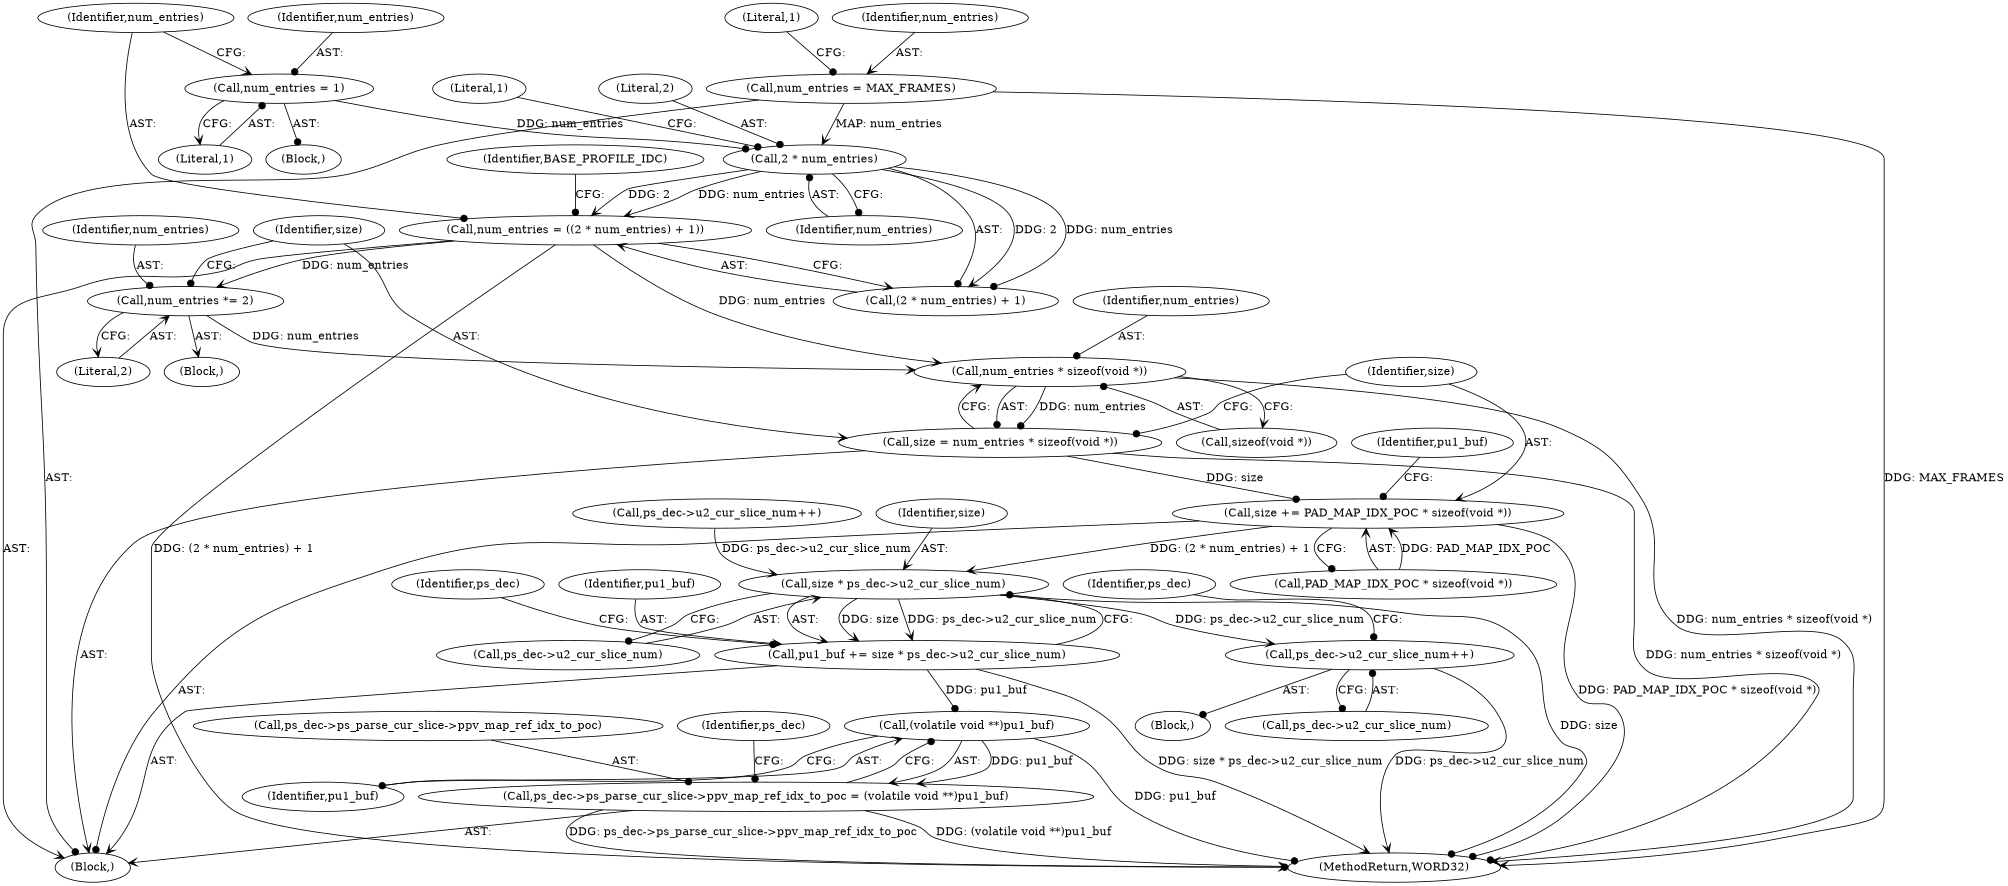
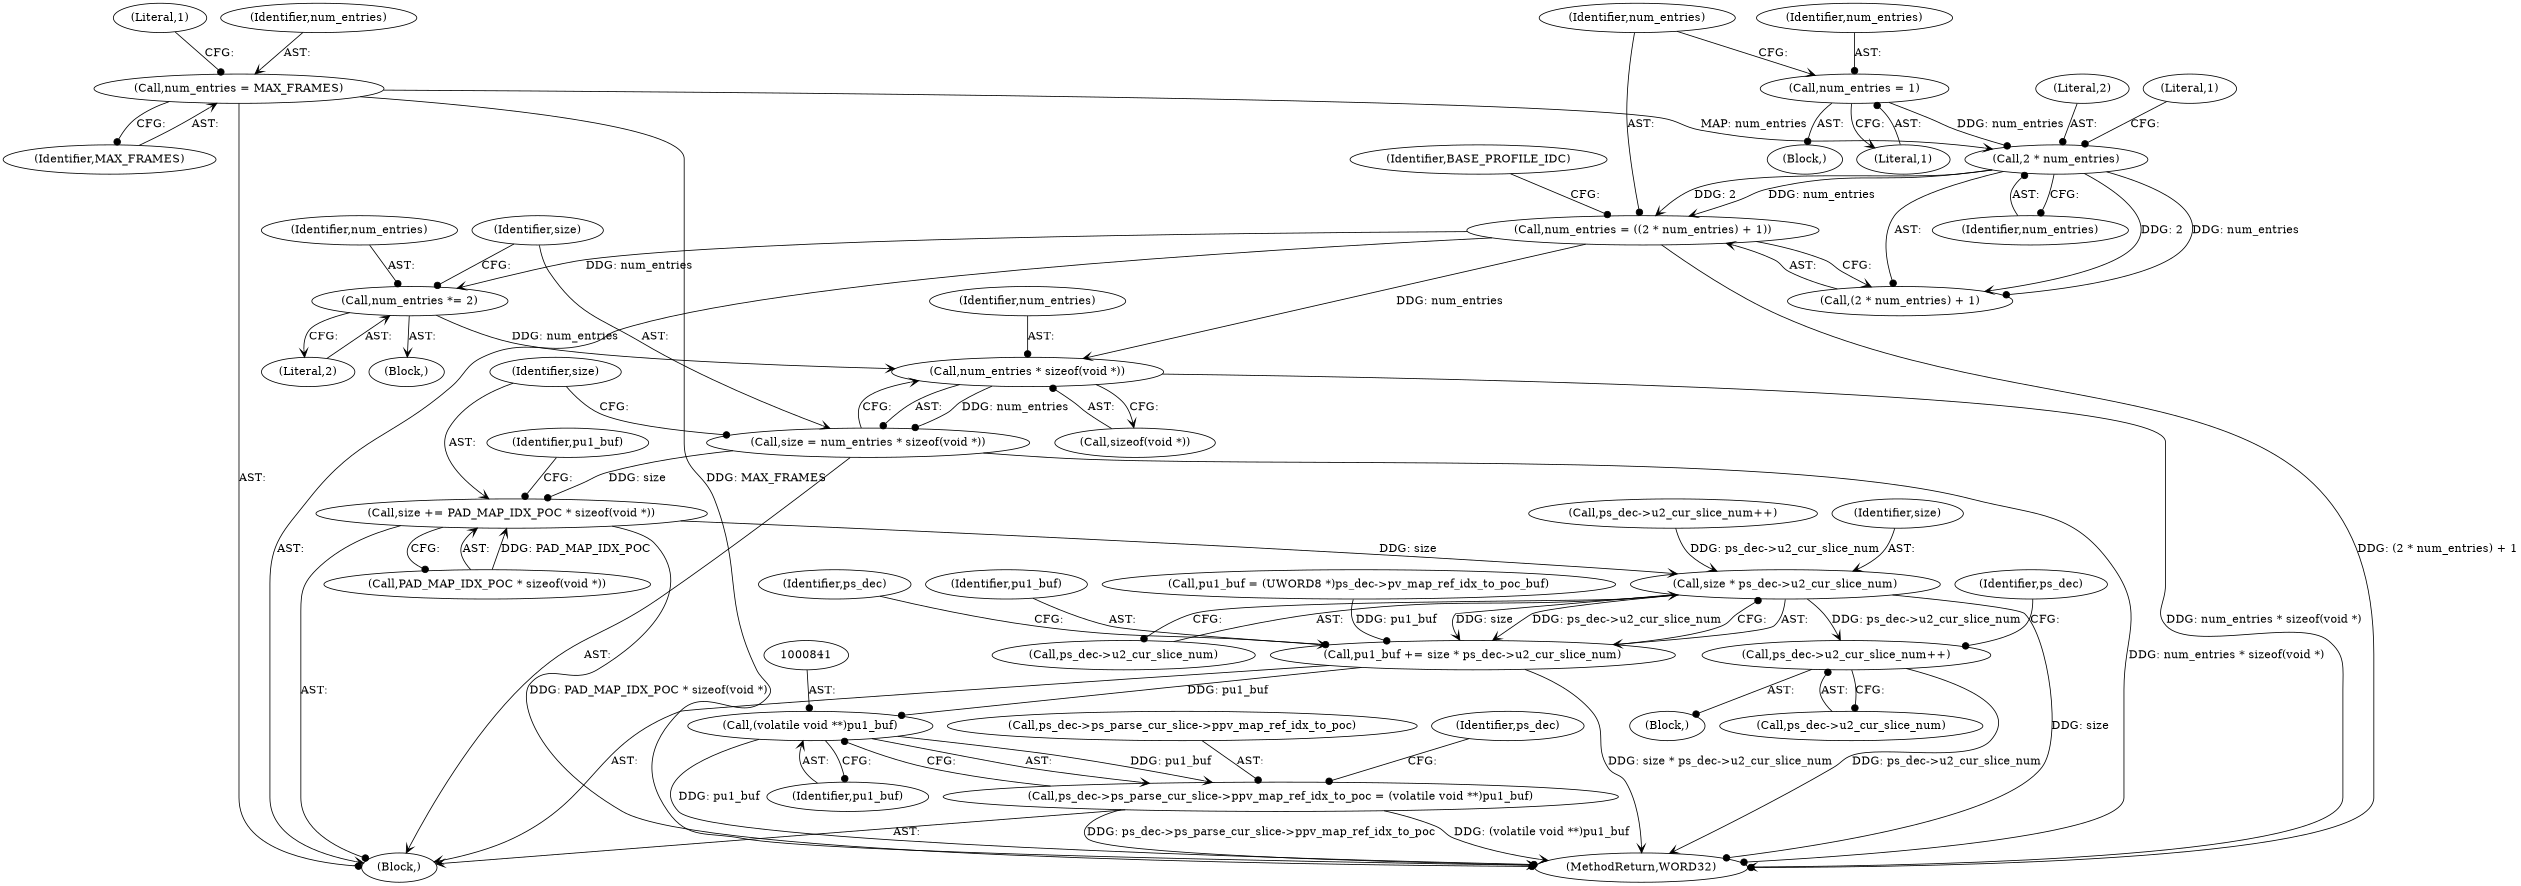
none -> (110, 160)
(1230, 549) -> (1408, 549)
none -> (1359, 584)
none -> (806, 655)
